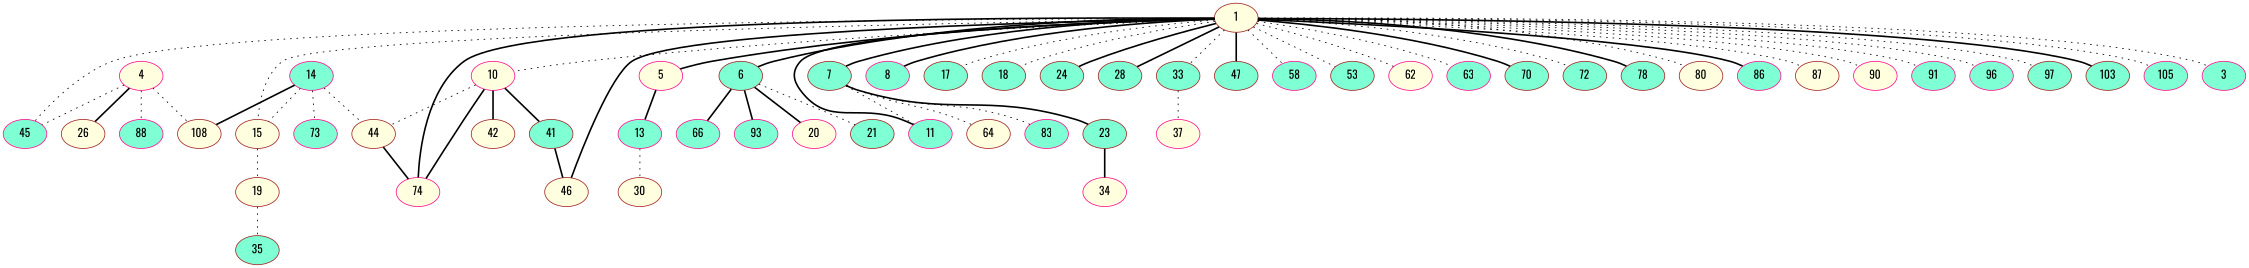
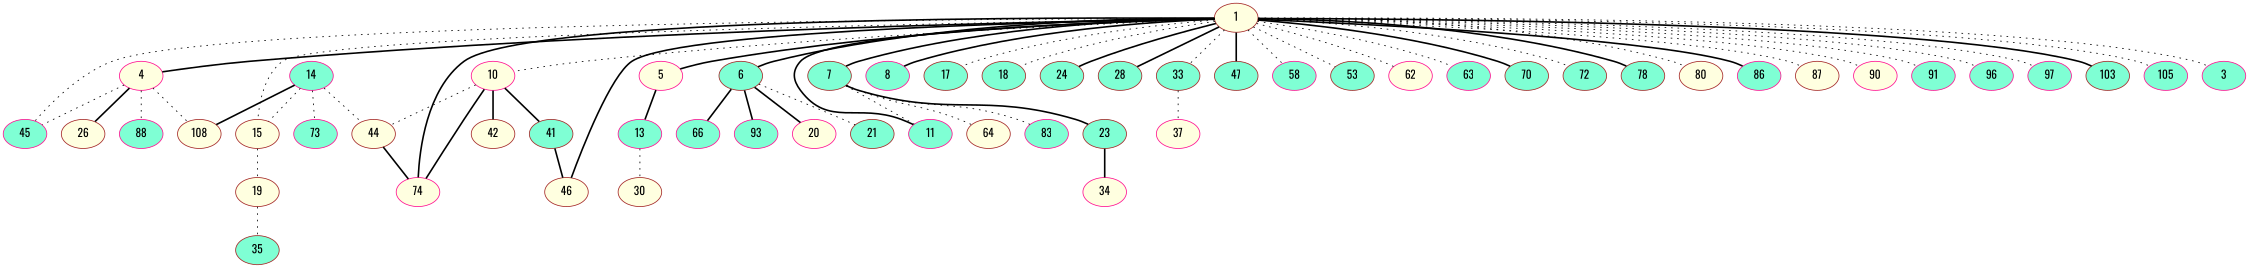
none -> (477, 45)
(2050, 76) -> (2050, 76)
